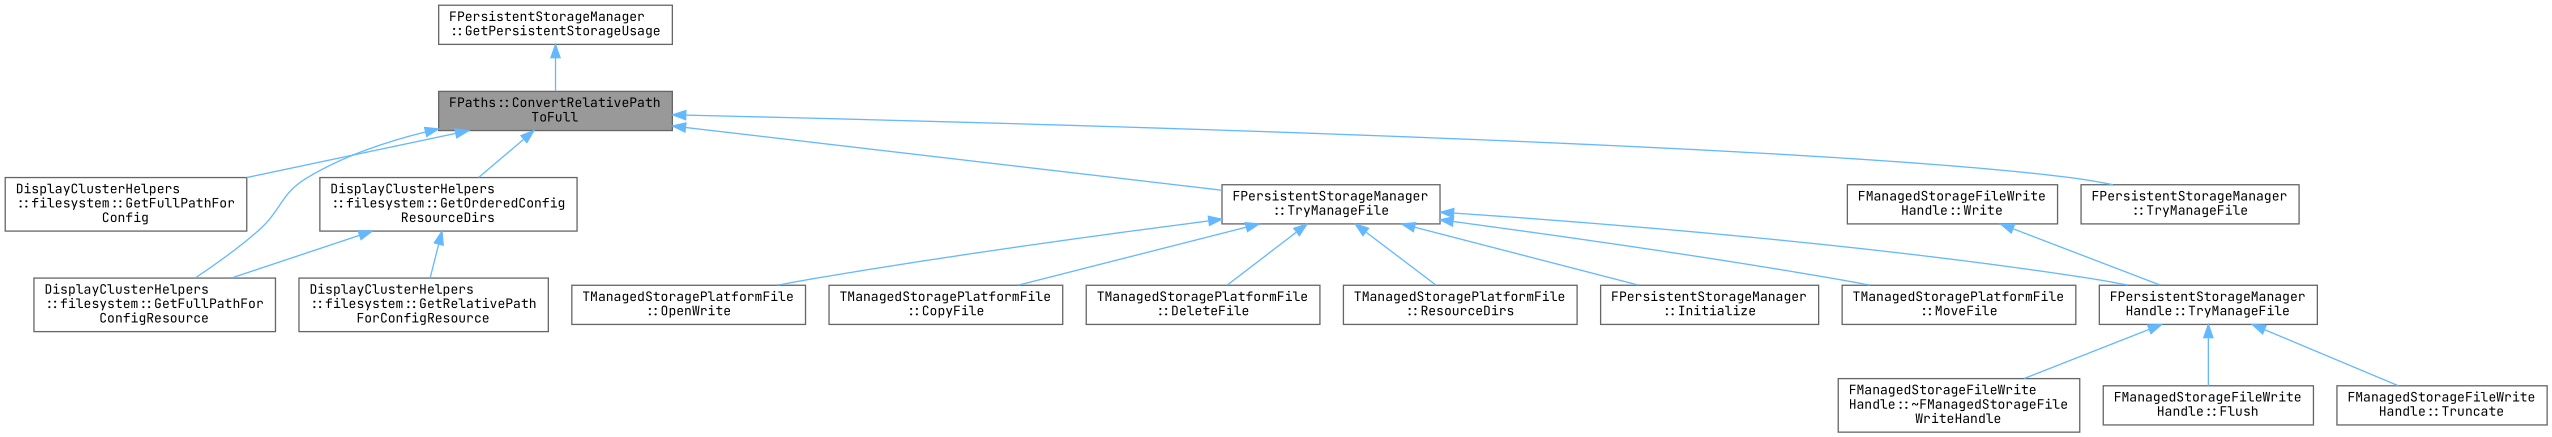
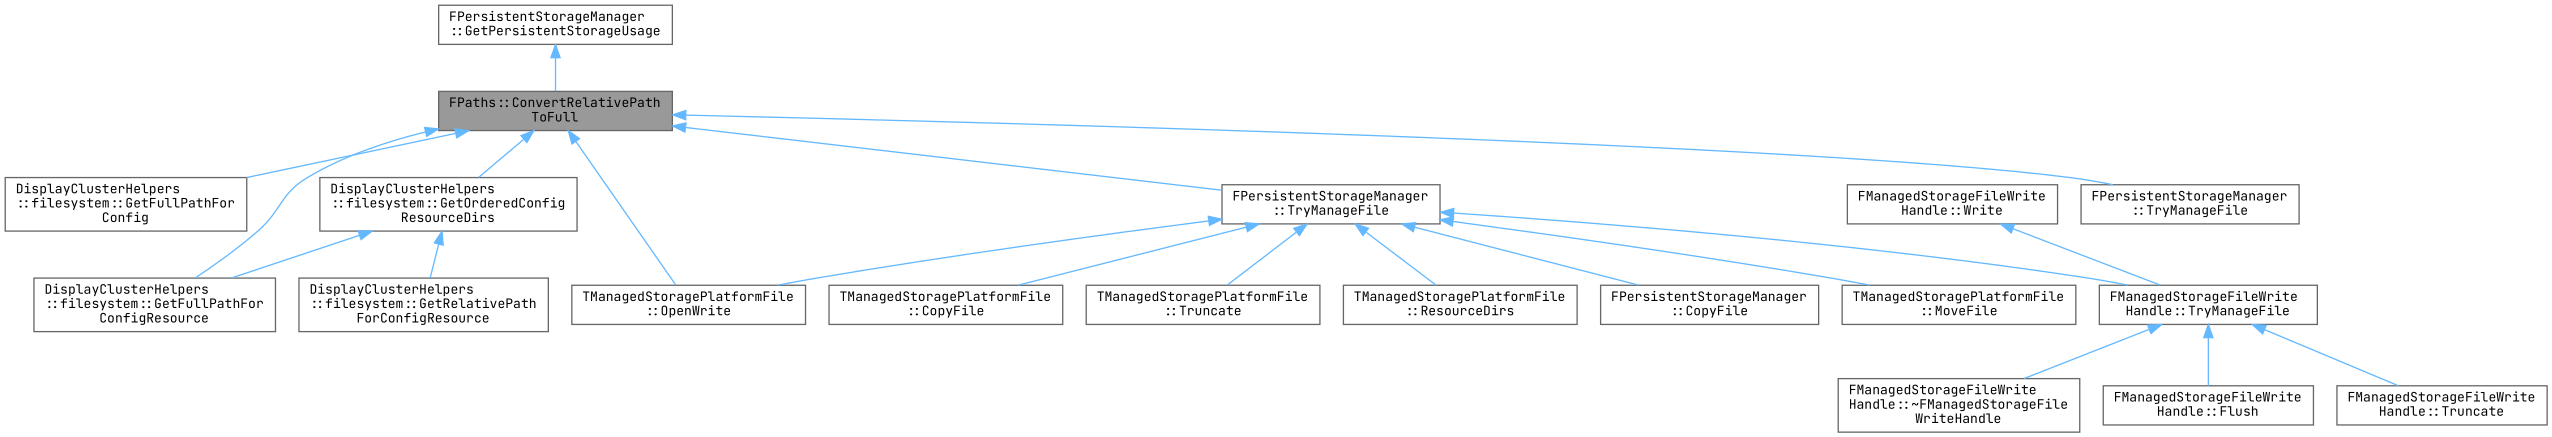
none -> (626, 213)
(1203, 305) -> (1203, 305)
(1710, 305) -> (1710, 305)
(2208, 305) -> (2208, 305)
